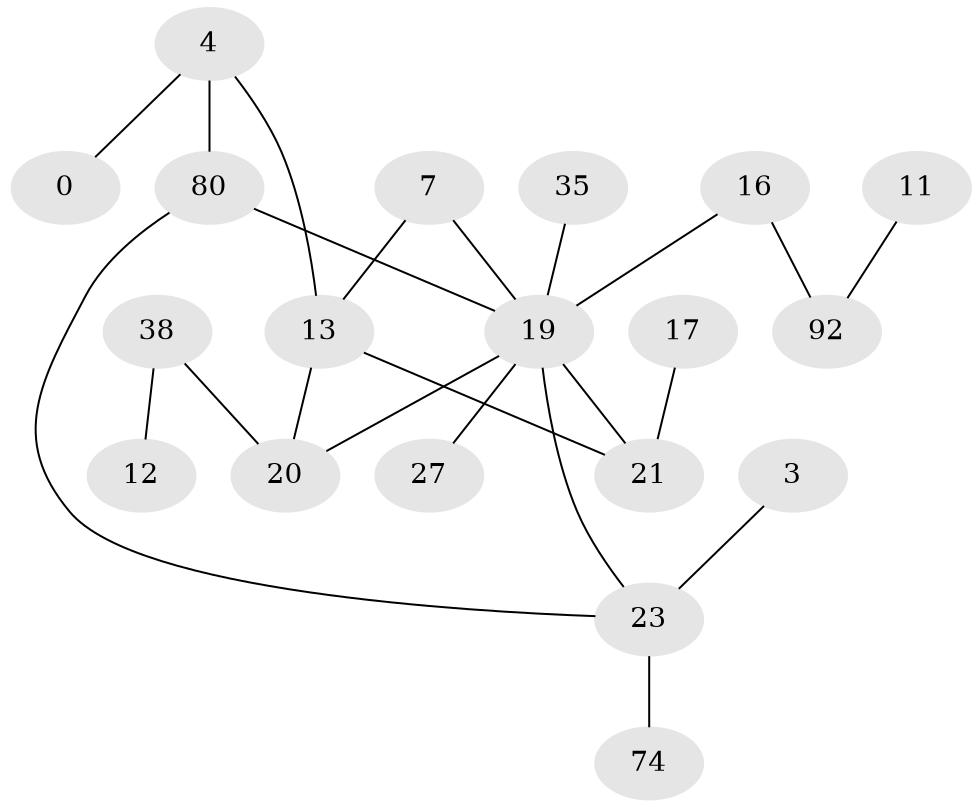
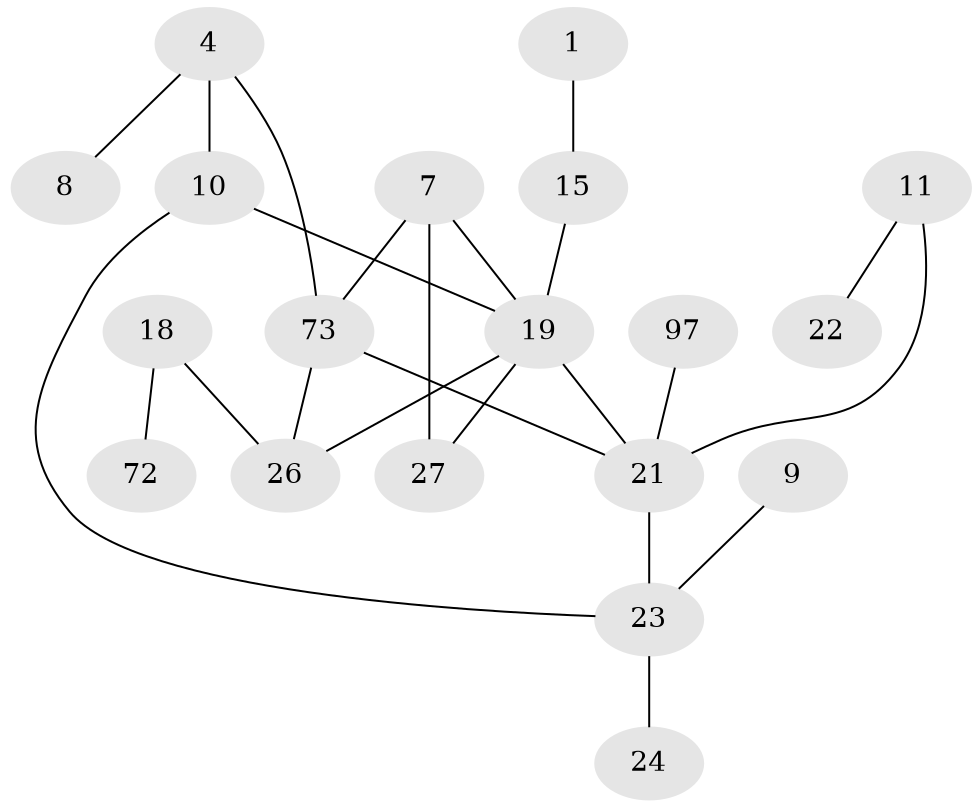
none -> (573, 44)
(66, 188) -> (66, 188)
(209, 188) -> (209, 188)
(573, 188) -> (573, 188)
(755, 188) -> none
(158, 332) -> (158, 332)
(319, 332) -> (319, 332)
none -> (429, 332)
(683, 332) -> (683, 332)
(827, 332) -> (827, 332)
none -> (871, 396)
(142, 476) -> (142, 476)
(285, 476) -> (285, 476)
(793, 476) -> (793, 476)
(567, 484) -> (649, 548)
(649, 763) -> (649, 763)
